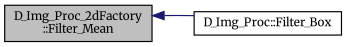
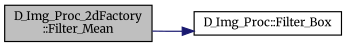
(179, 16) -> (167, 31)
